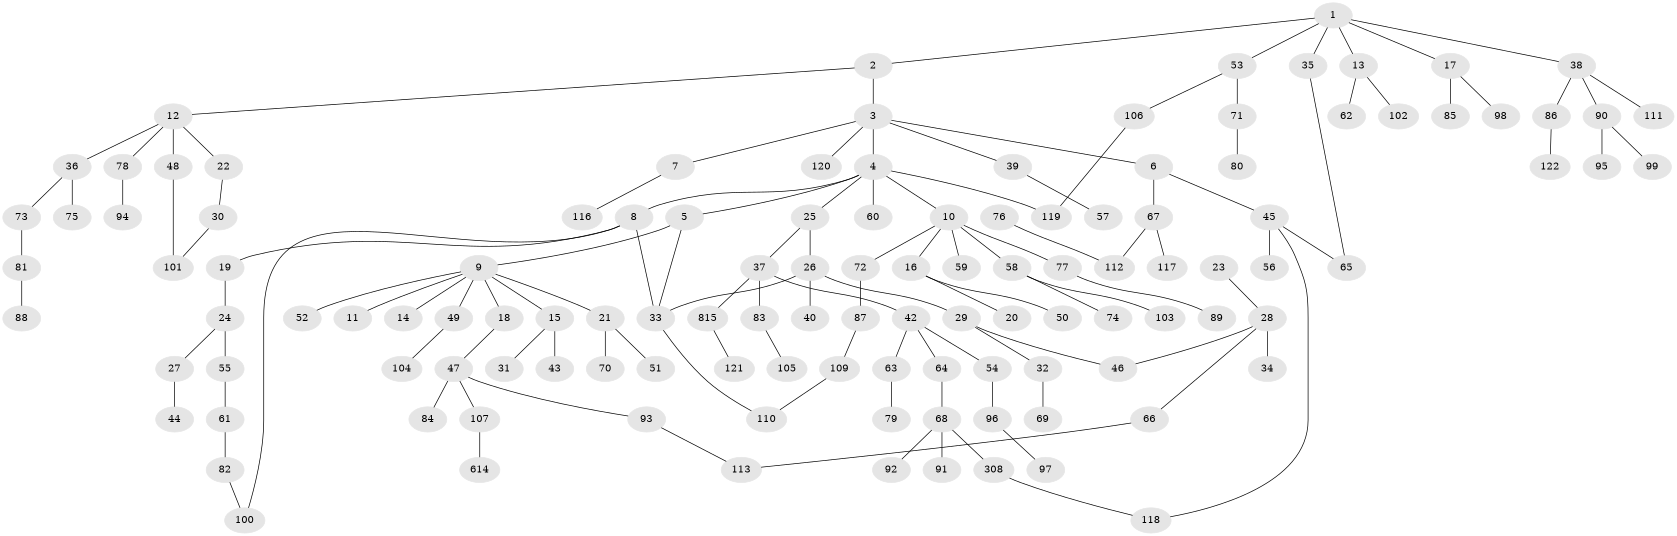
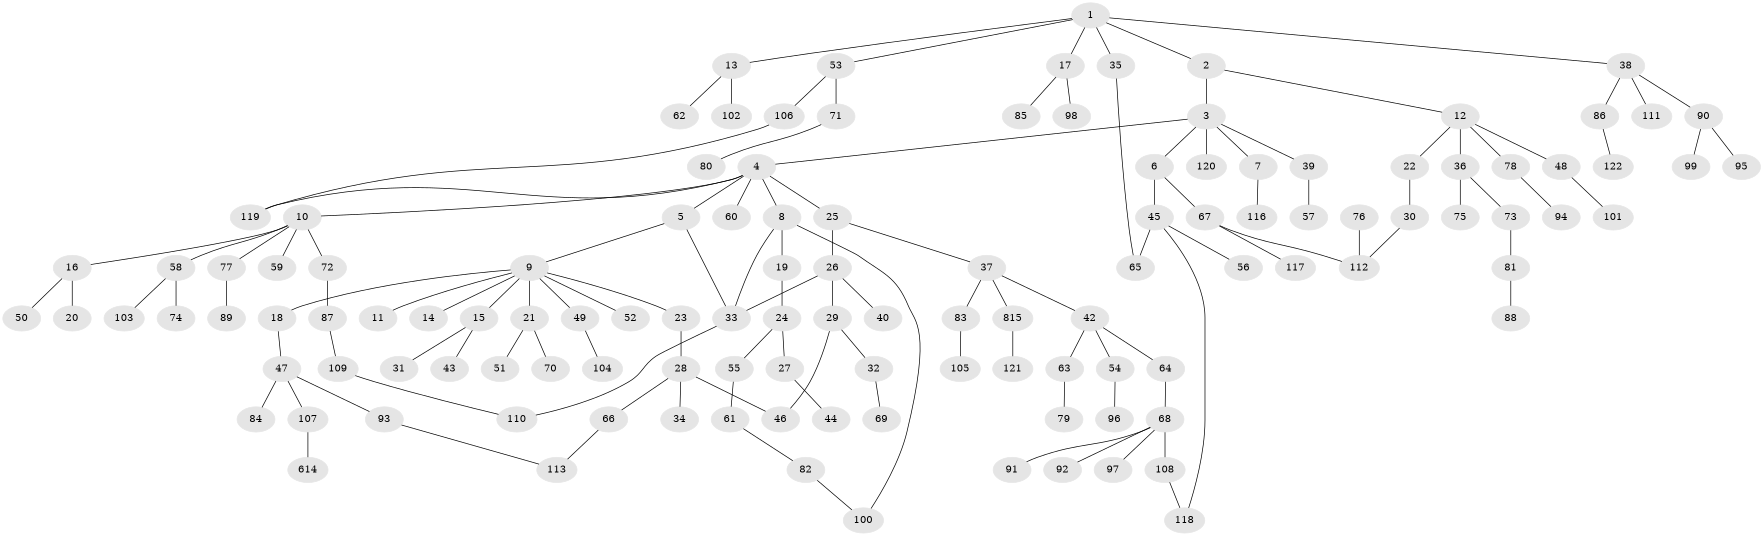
(196, 243) -> (1385, 243)
none -> (607, 290)
(1019, 445) -> (1139, 445)
(994, 470) -> (1165, 470)
